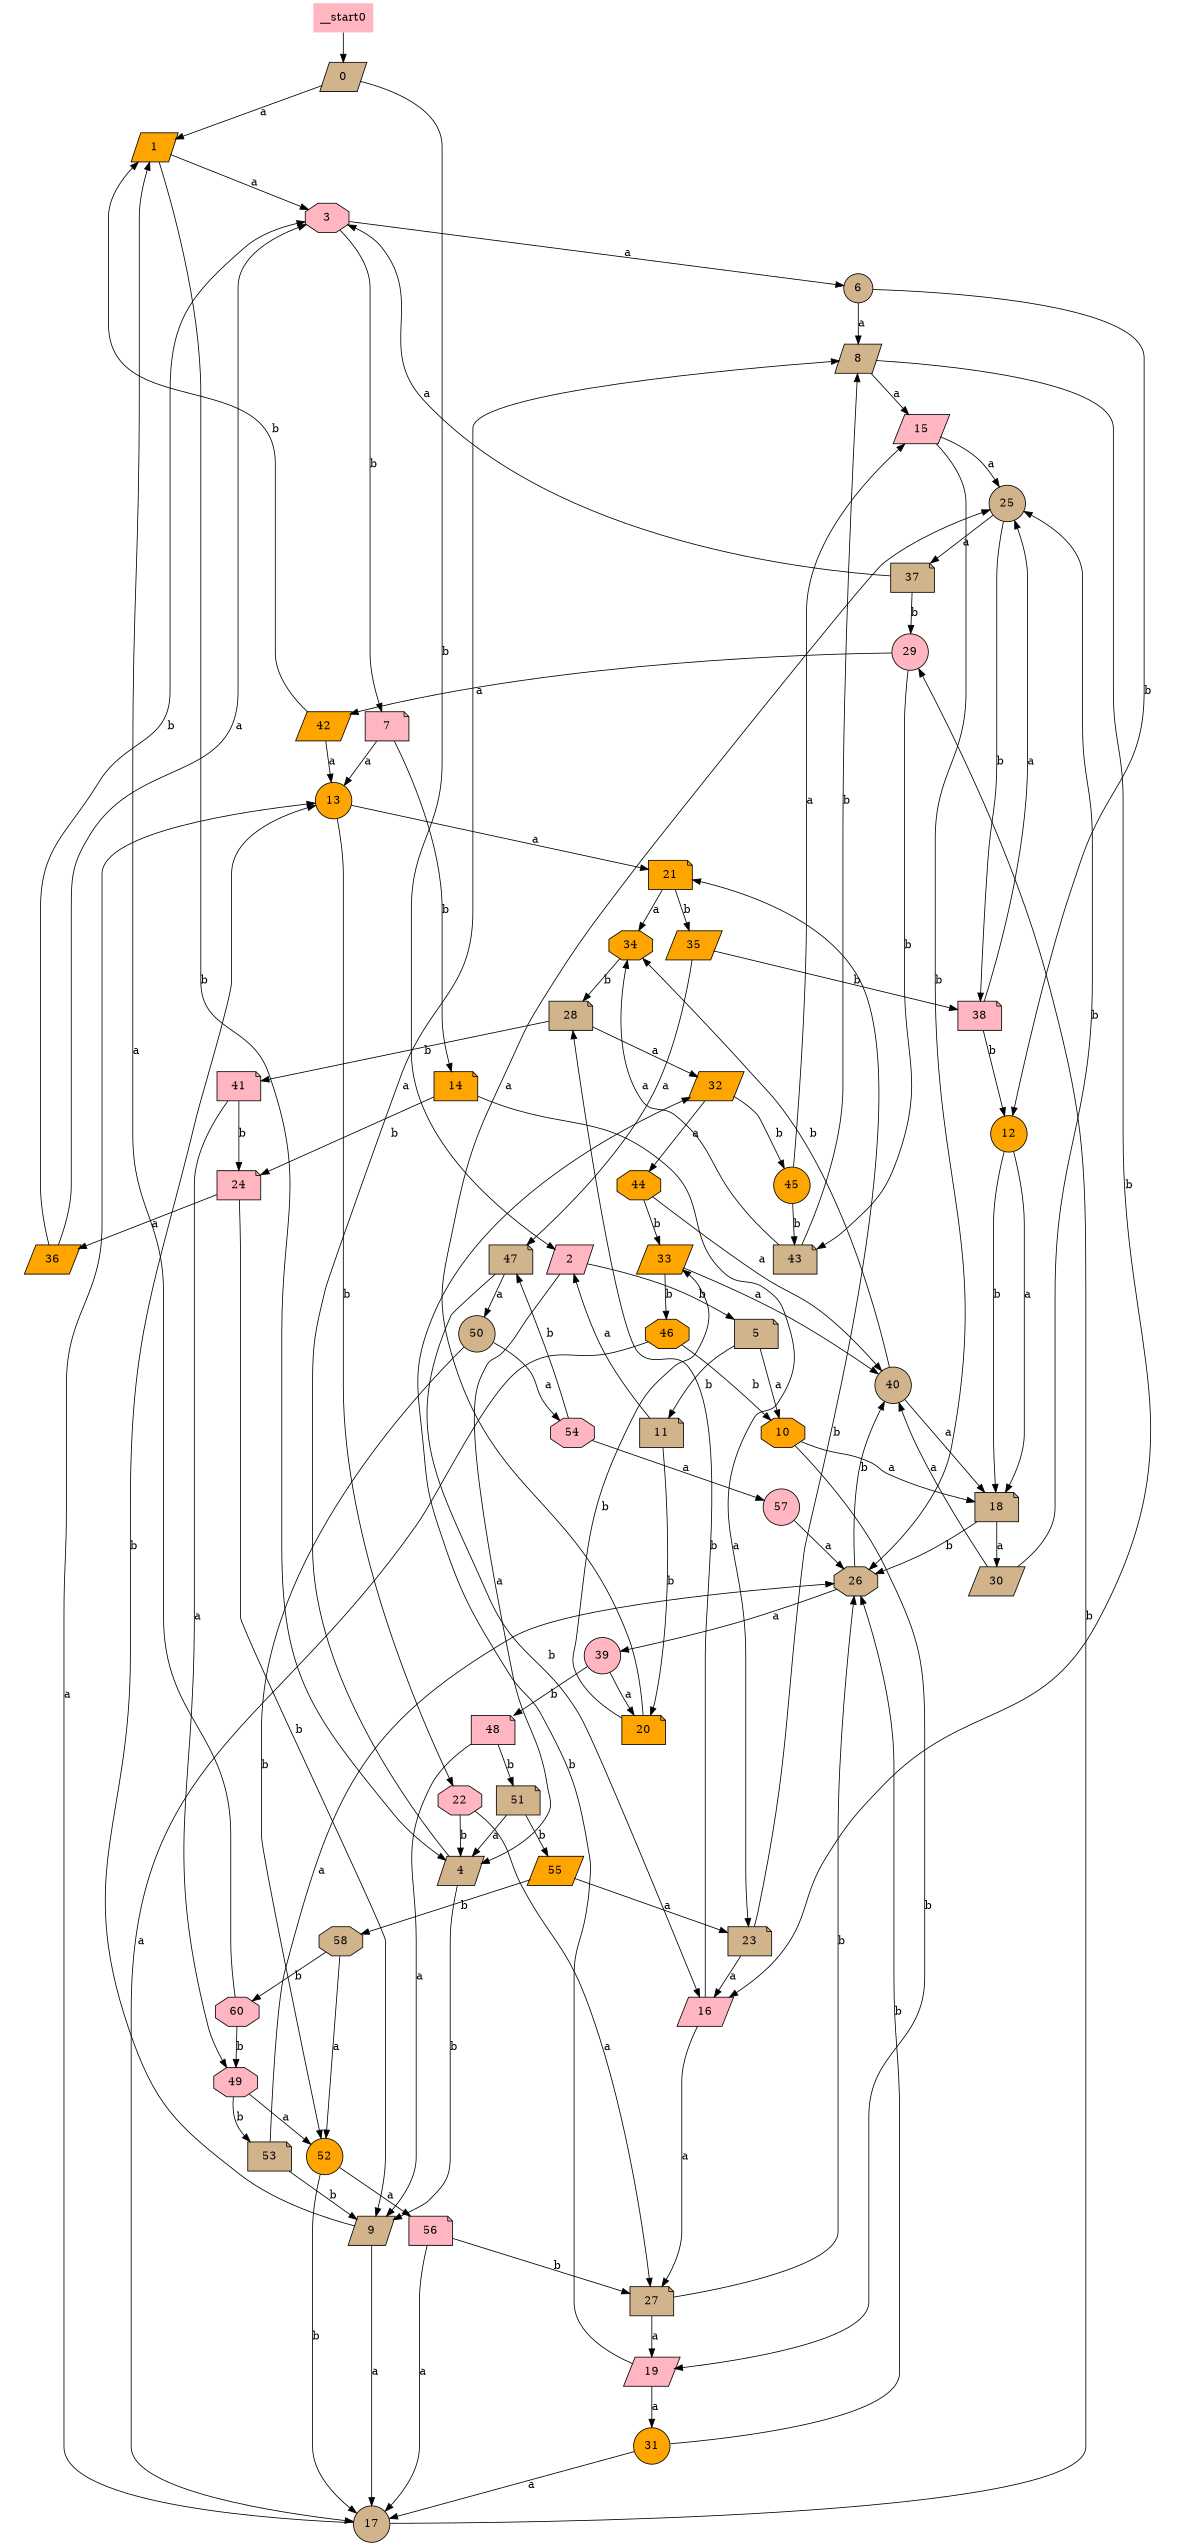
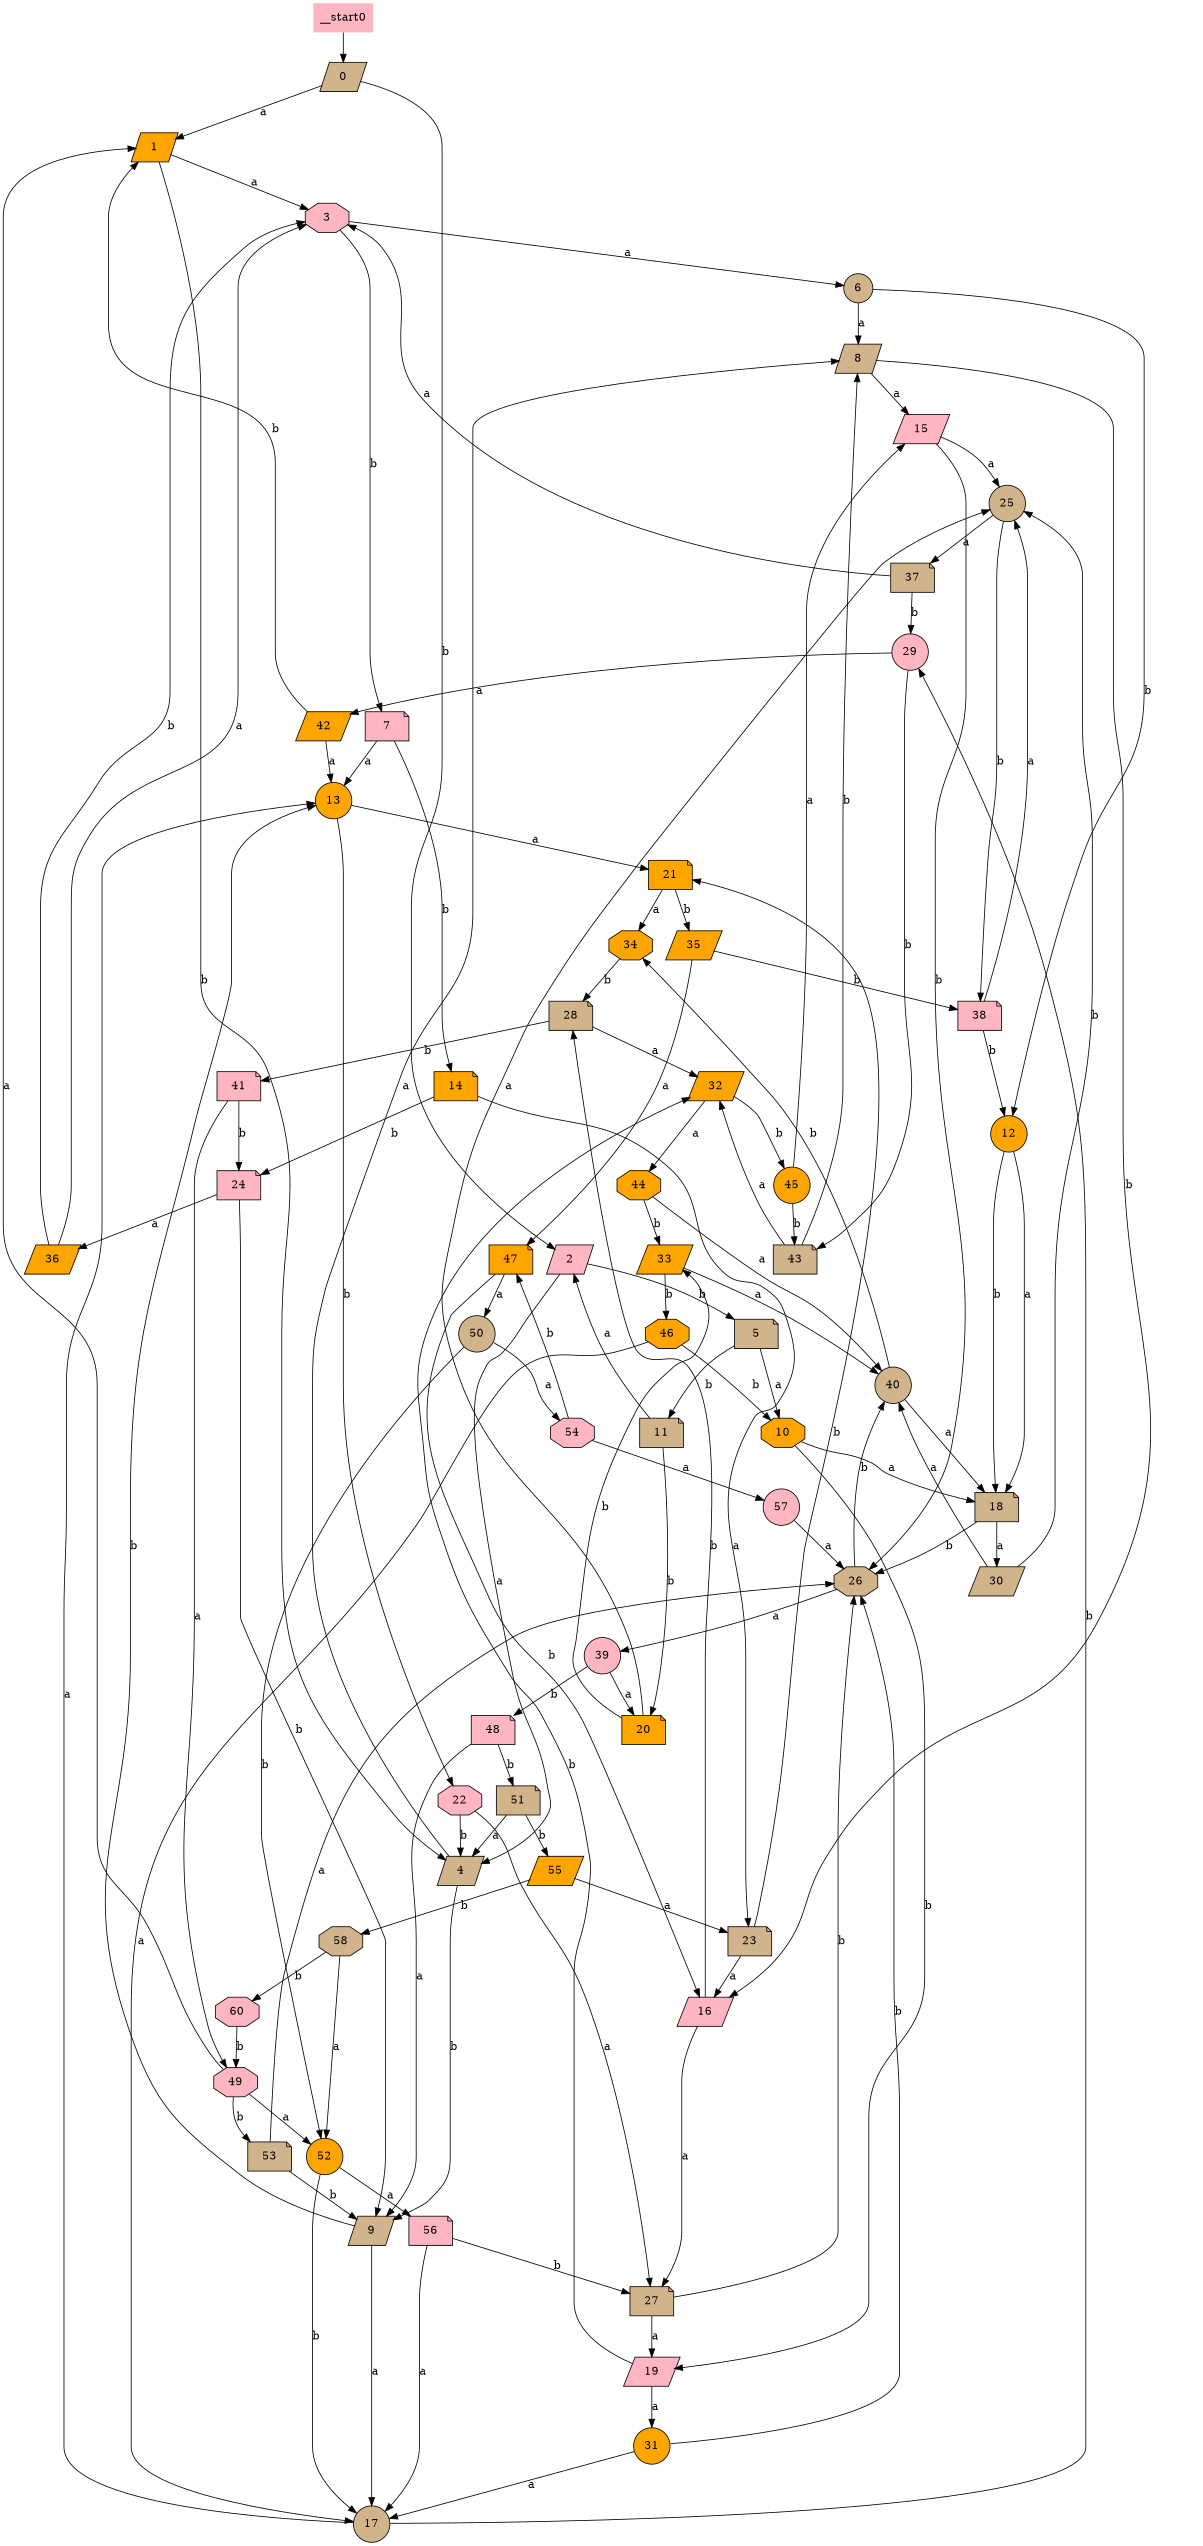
(133, 1092) -> (3, 1100)
(672, 1114) -> (748, 1180)
(511, 1260) -> (511, 1260)
